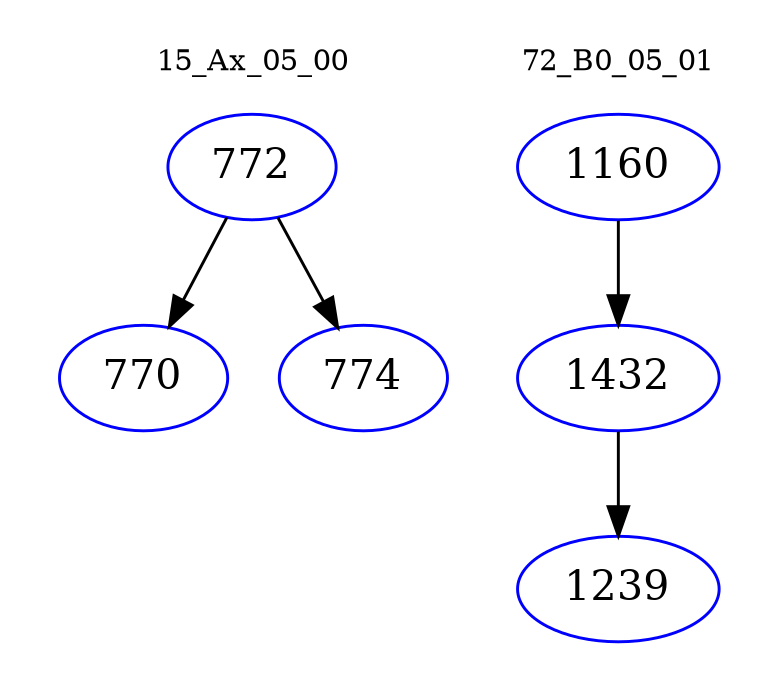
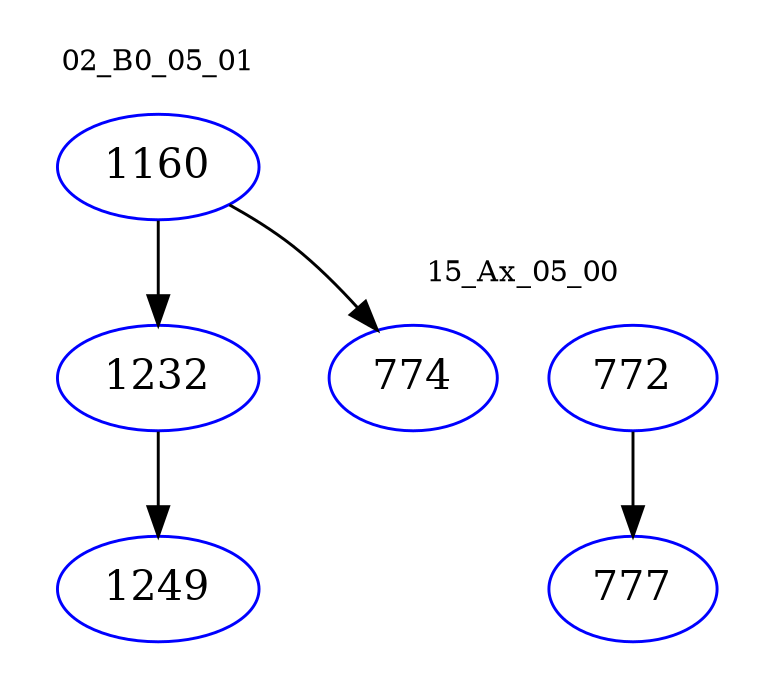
(618, 63) -> (158, 63)
(301, 259) -> (323, 272)
(144, 378) -> (633, 589)
(618, 378) -> (158, 378)
(618, 589) -> (158, 589)
